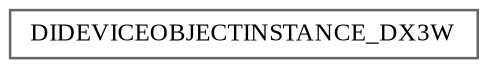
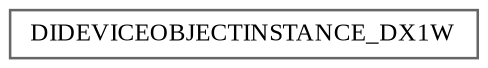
(244, 34) -> (244, 34)
